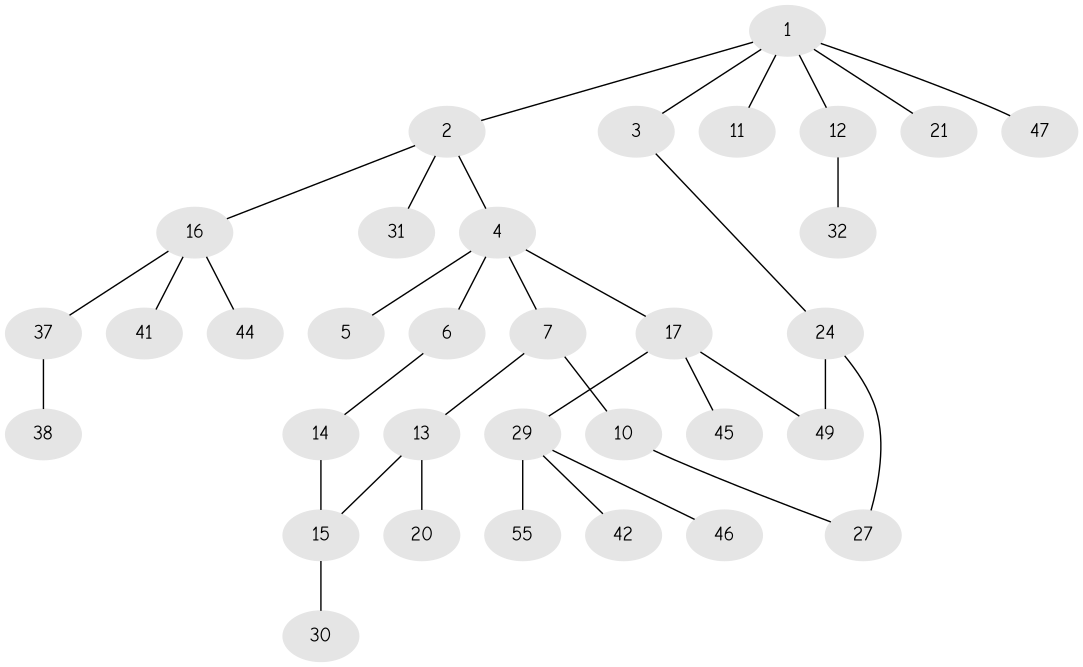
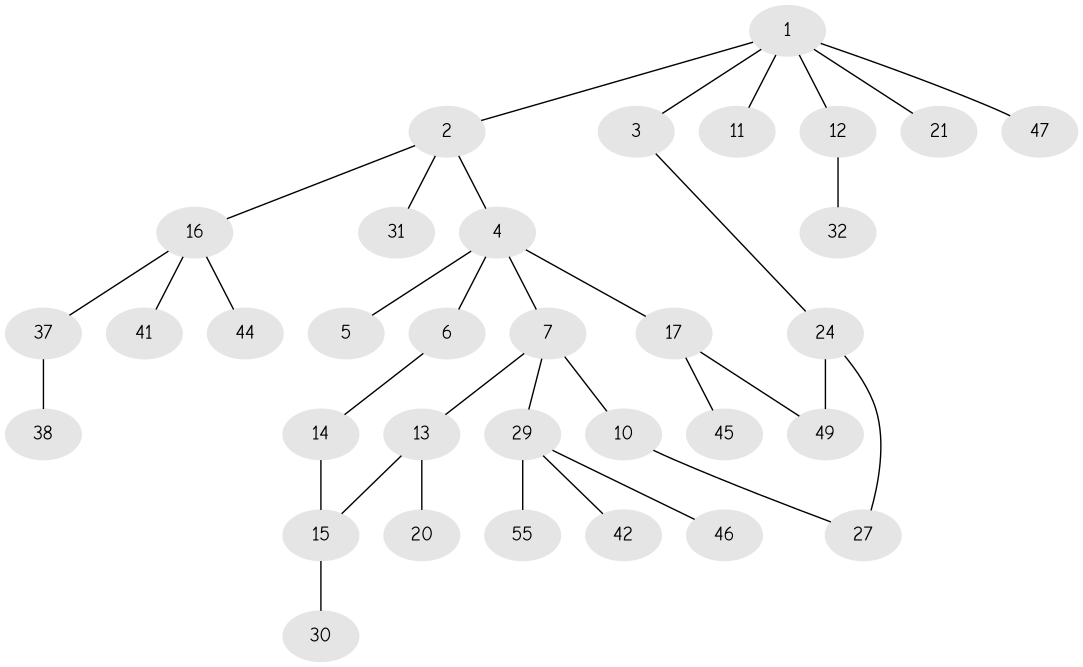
(598, 384) -> (535, 384)
